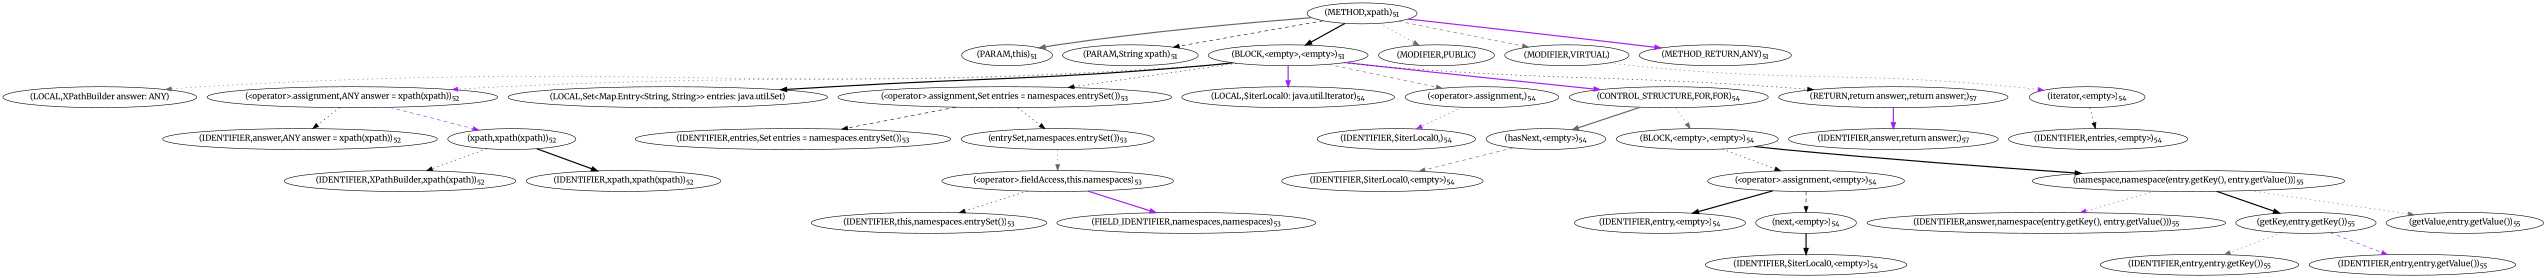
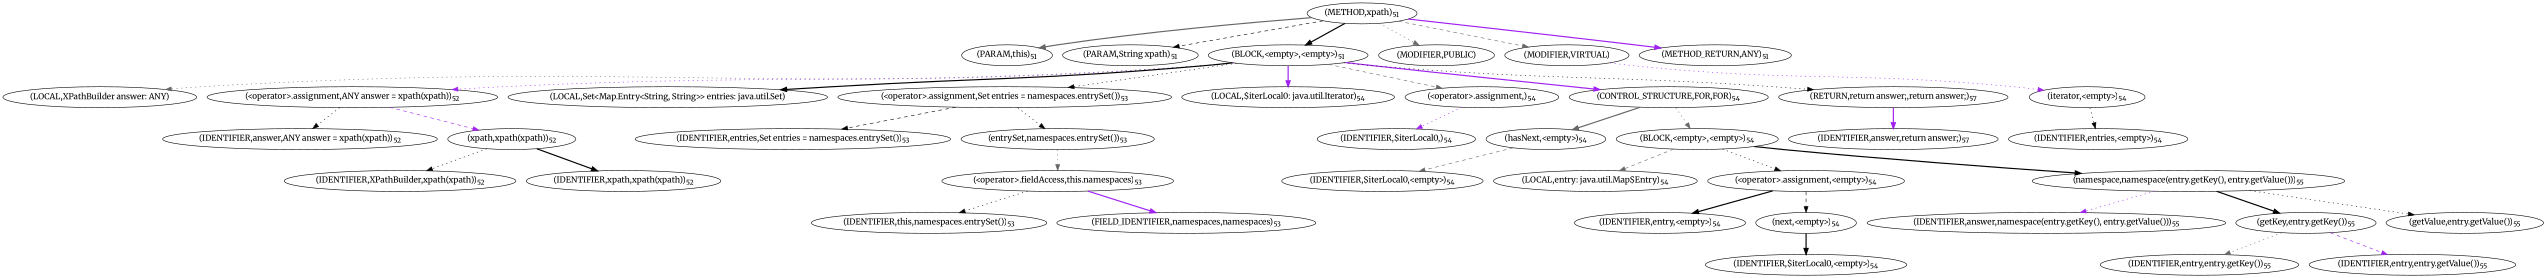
none -> (1595, 181)
(2329, 202) -> (2329, 202)
